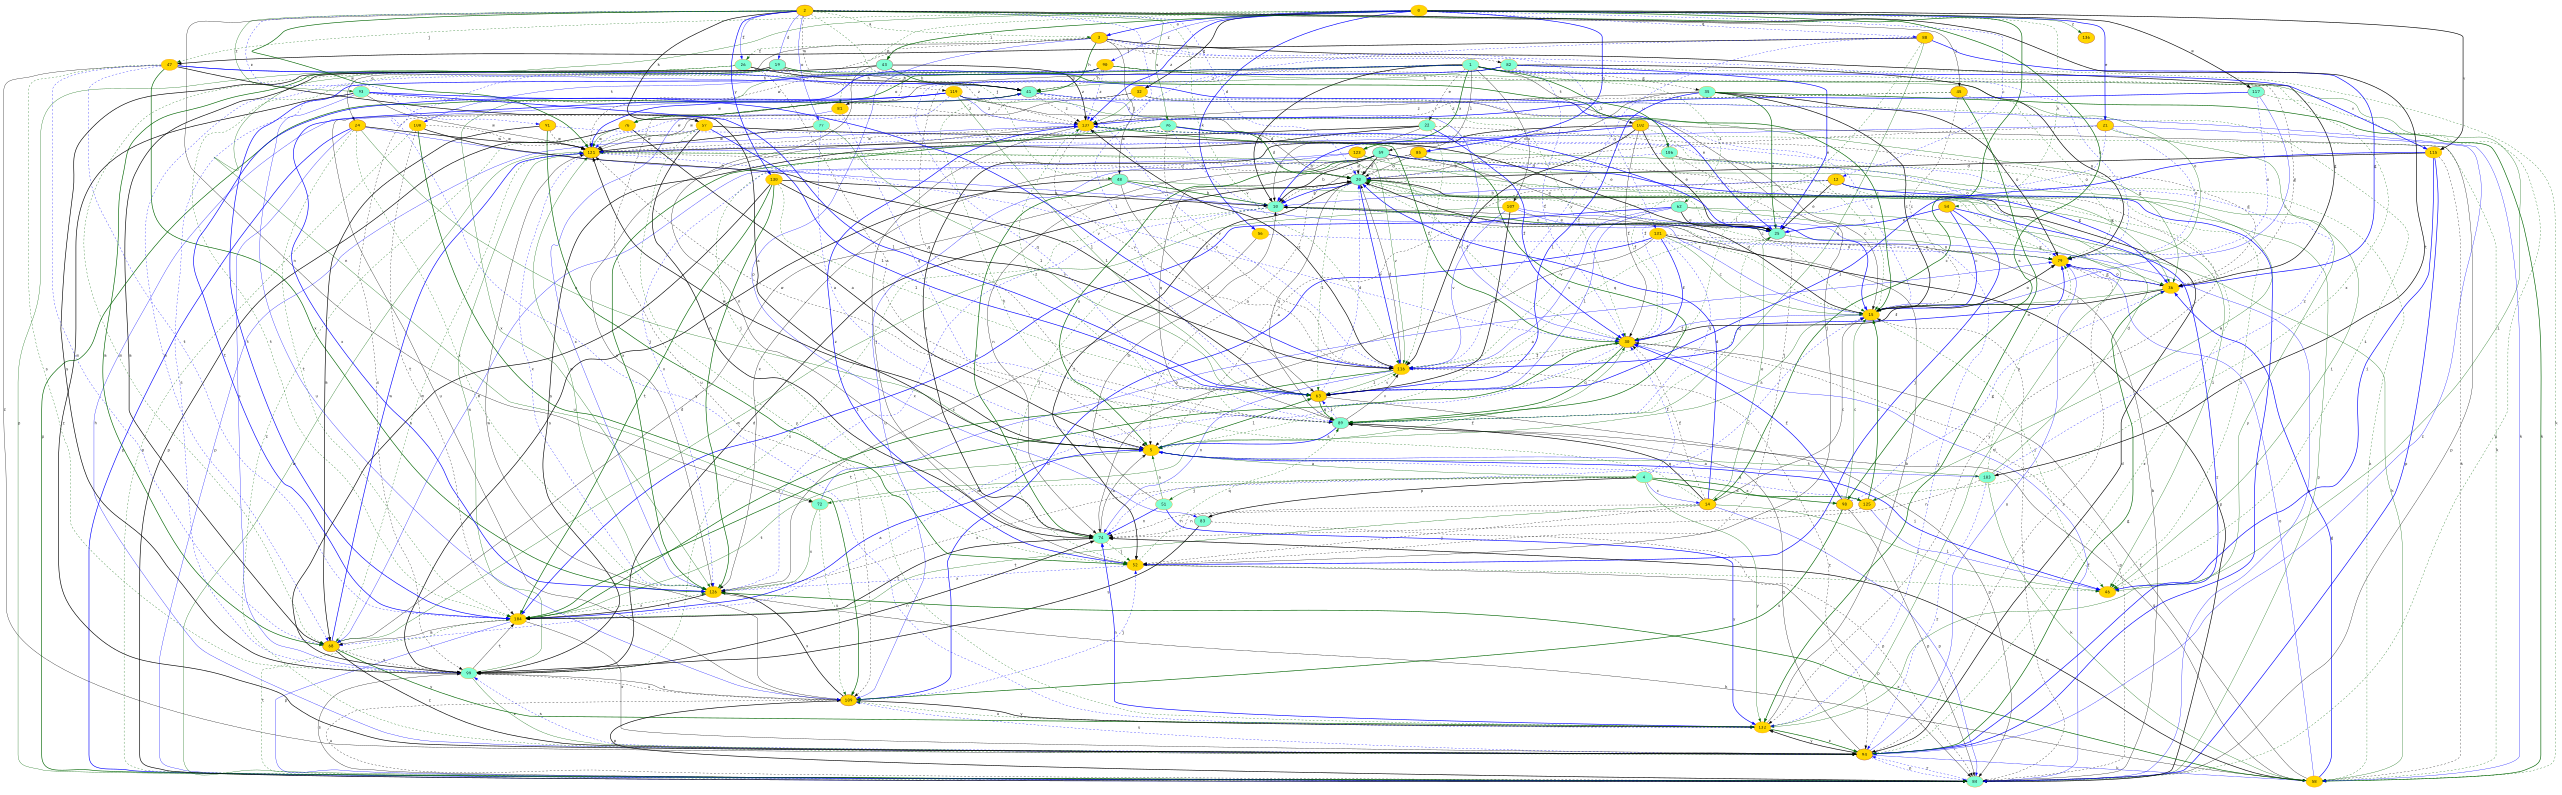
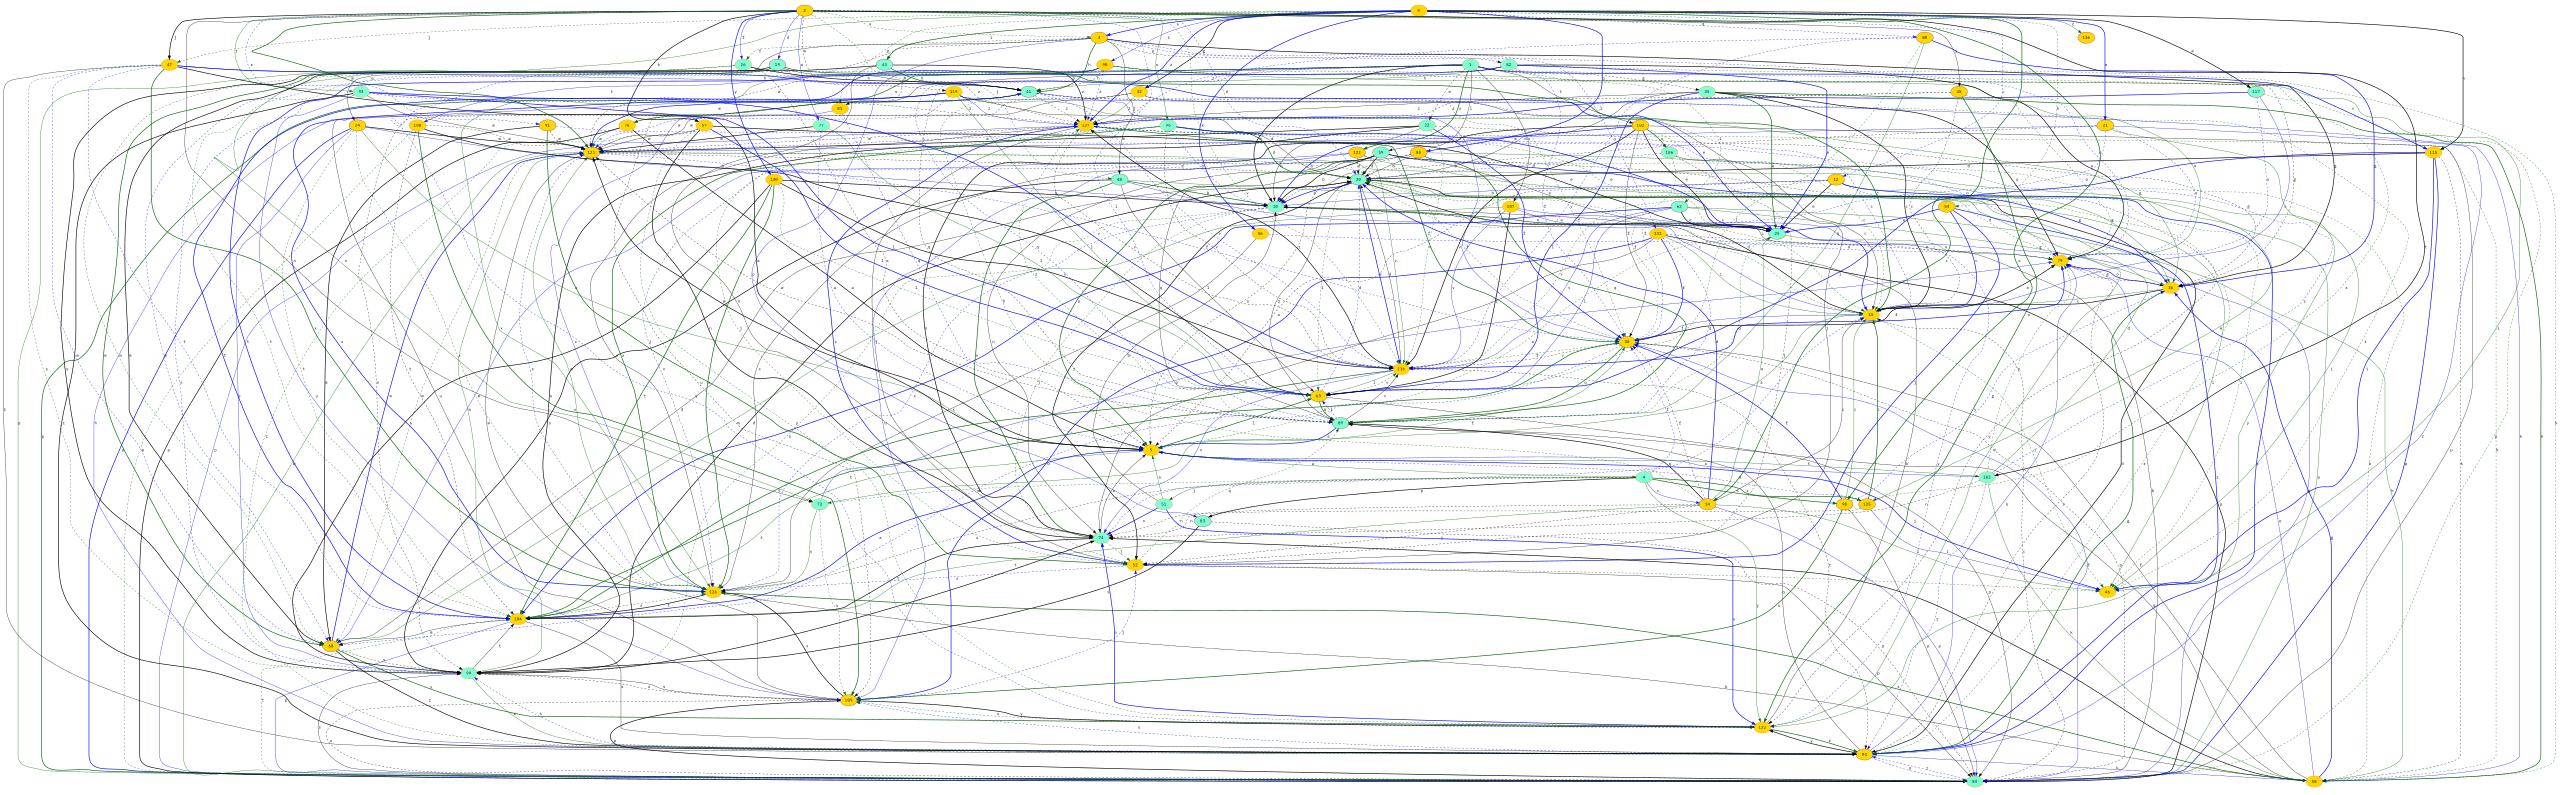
(1049, 50) -> (470, 13)
(1580, 95) -> (1658, 138)
